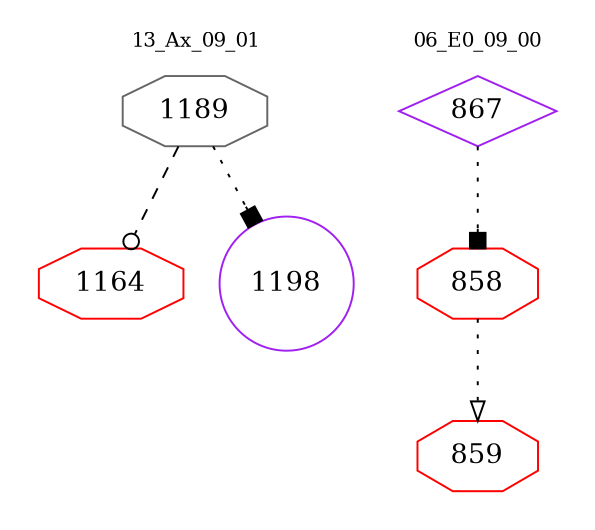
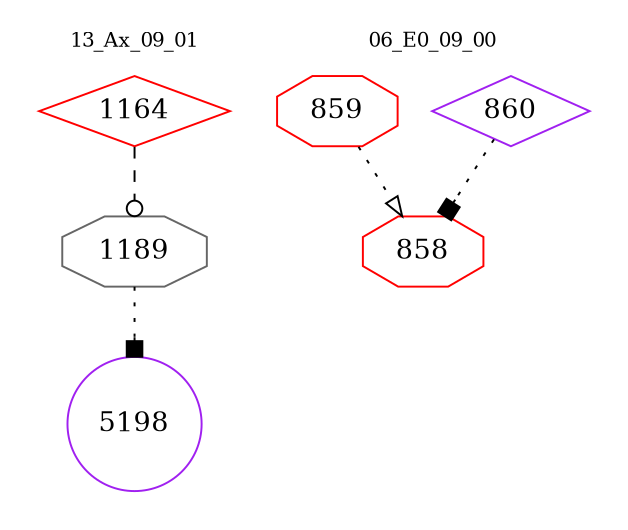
(478, 111) -> (511, 111)
(157, 190) -> (135, 174)
(111, 284) -> (135, 111)
(287, 284) -> (135, 424)
(478, 360) -> (375, 173)
